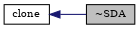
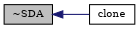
(73, 14) -> (76, 14)
